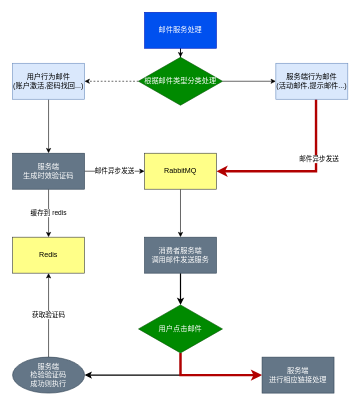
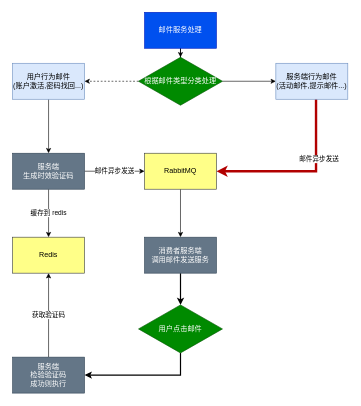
(48, 375) -> (48, 375)
(219, 375) -> none
(298, 375) -> none
